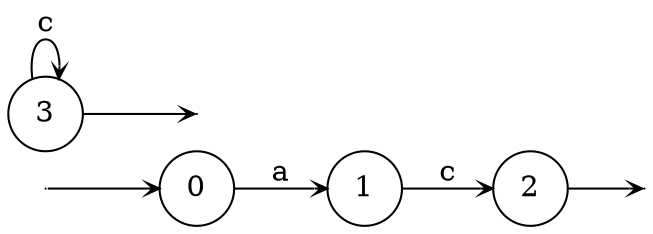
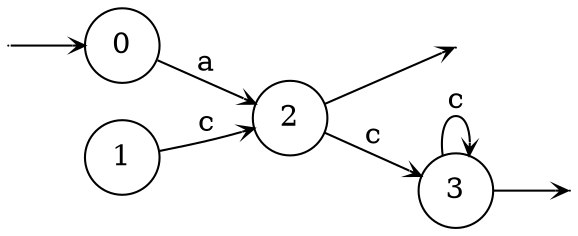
none -> (367, 152)
(274, 189) -> (201, 79)
